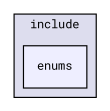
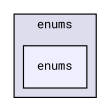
(55, 25) -> (55, 25)
